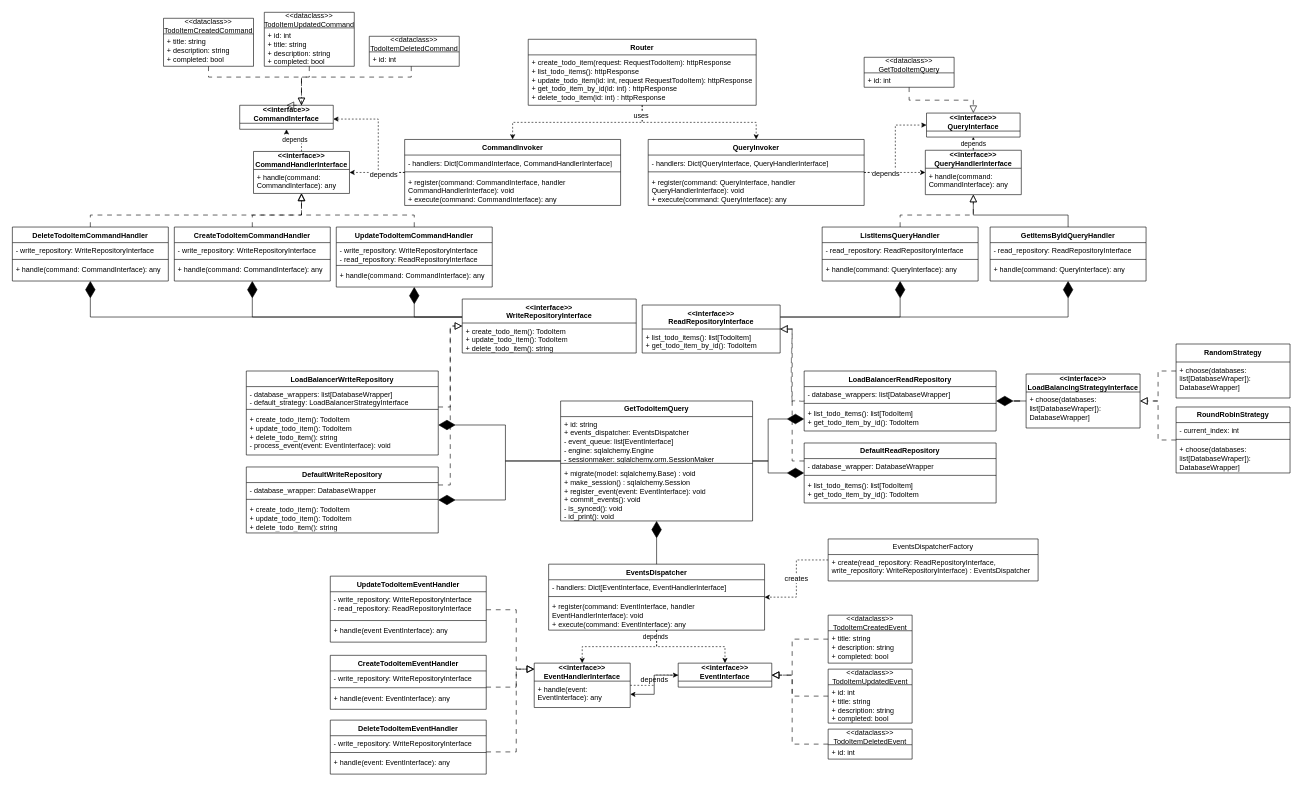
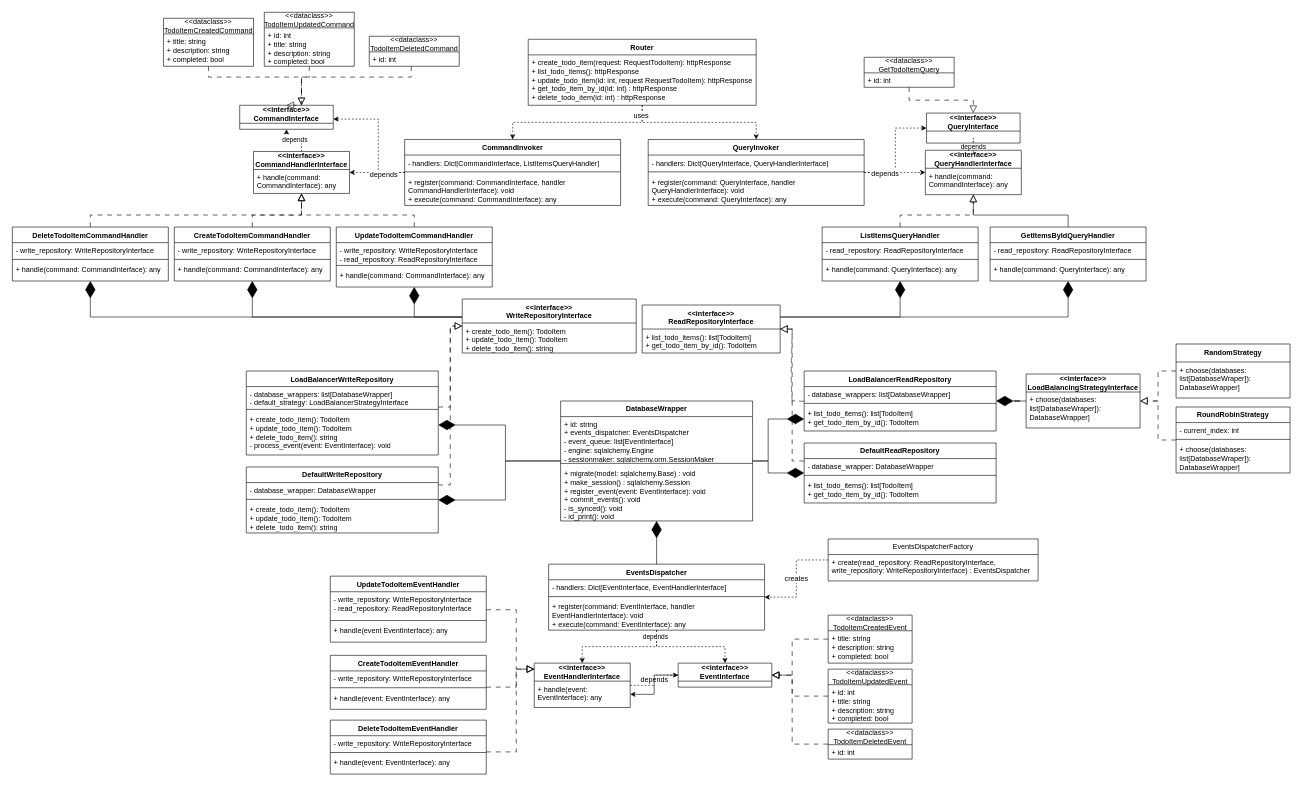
(974, 125) -> (974, 128)
(513, 168) -> (513, 168)
(657, 410) -> (657, 410)
